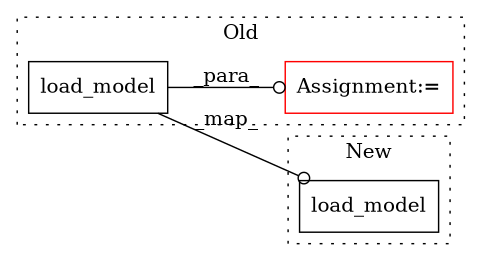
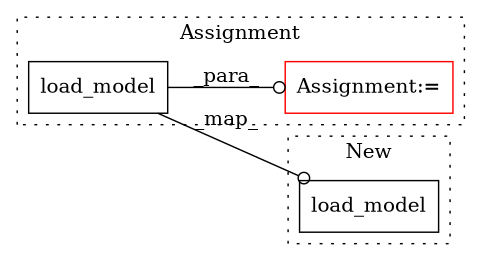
(241, 34) -> (241, 34)
